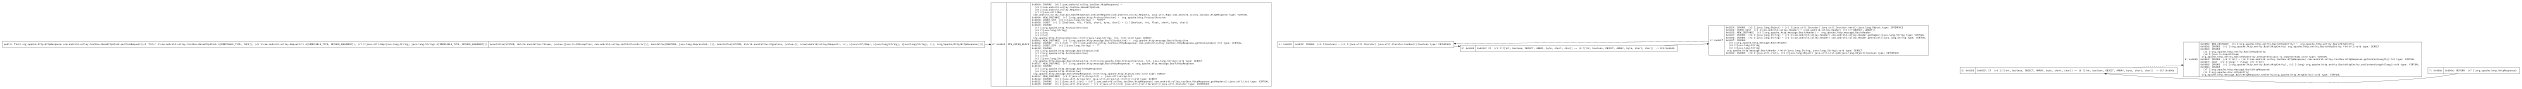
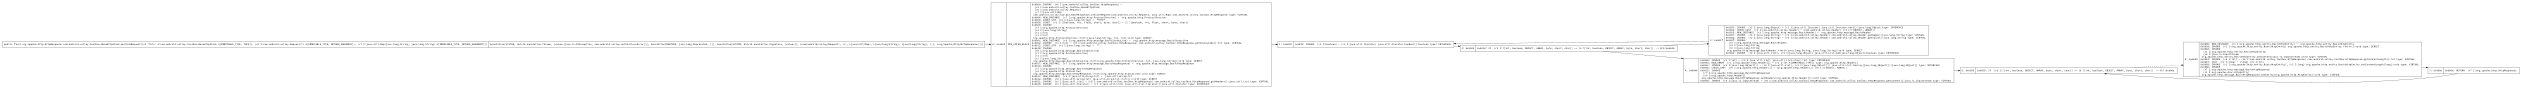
none -> (1274, 44)
none -> (2424, 67)
none -> (1819, 71)
